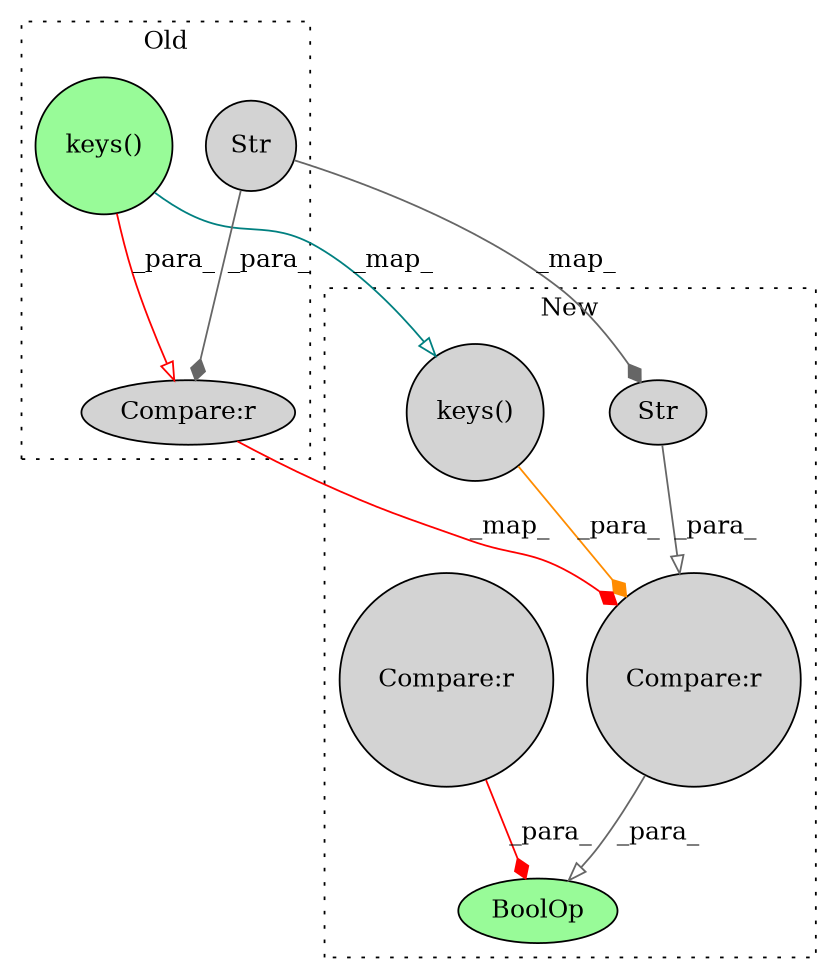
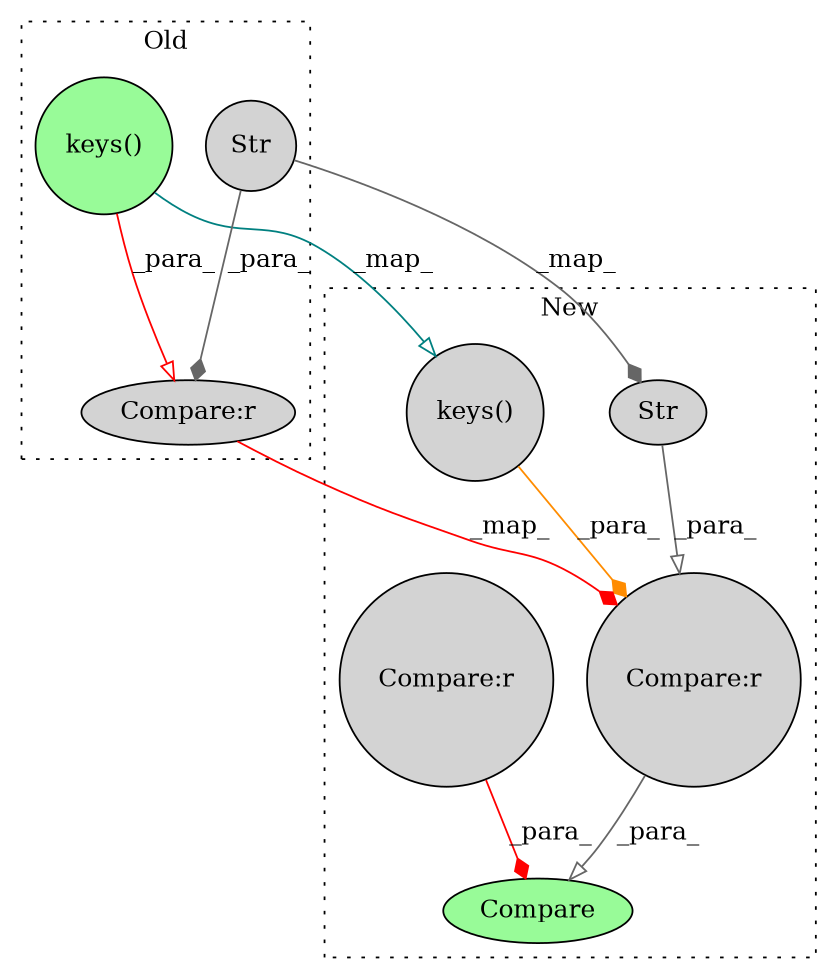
(538, 911) -> (538, 911)
